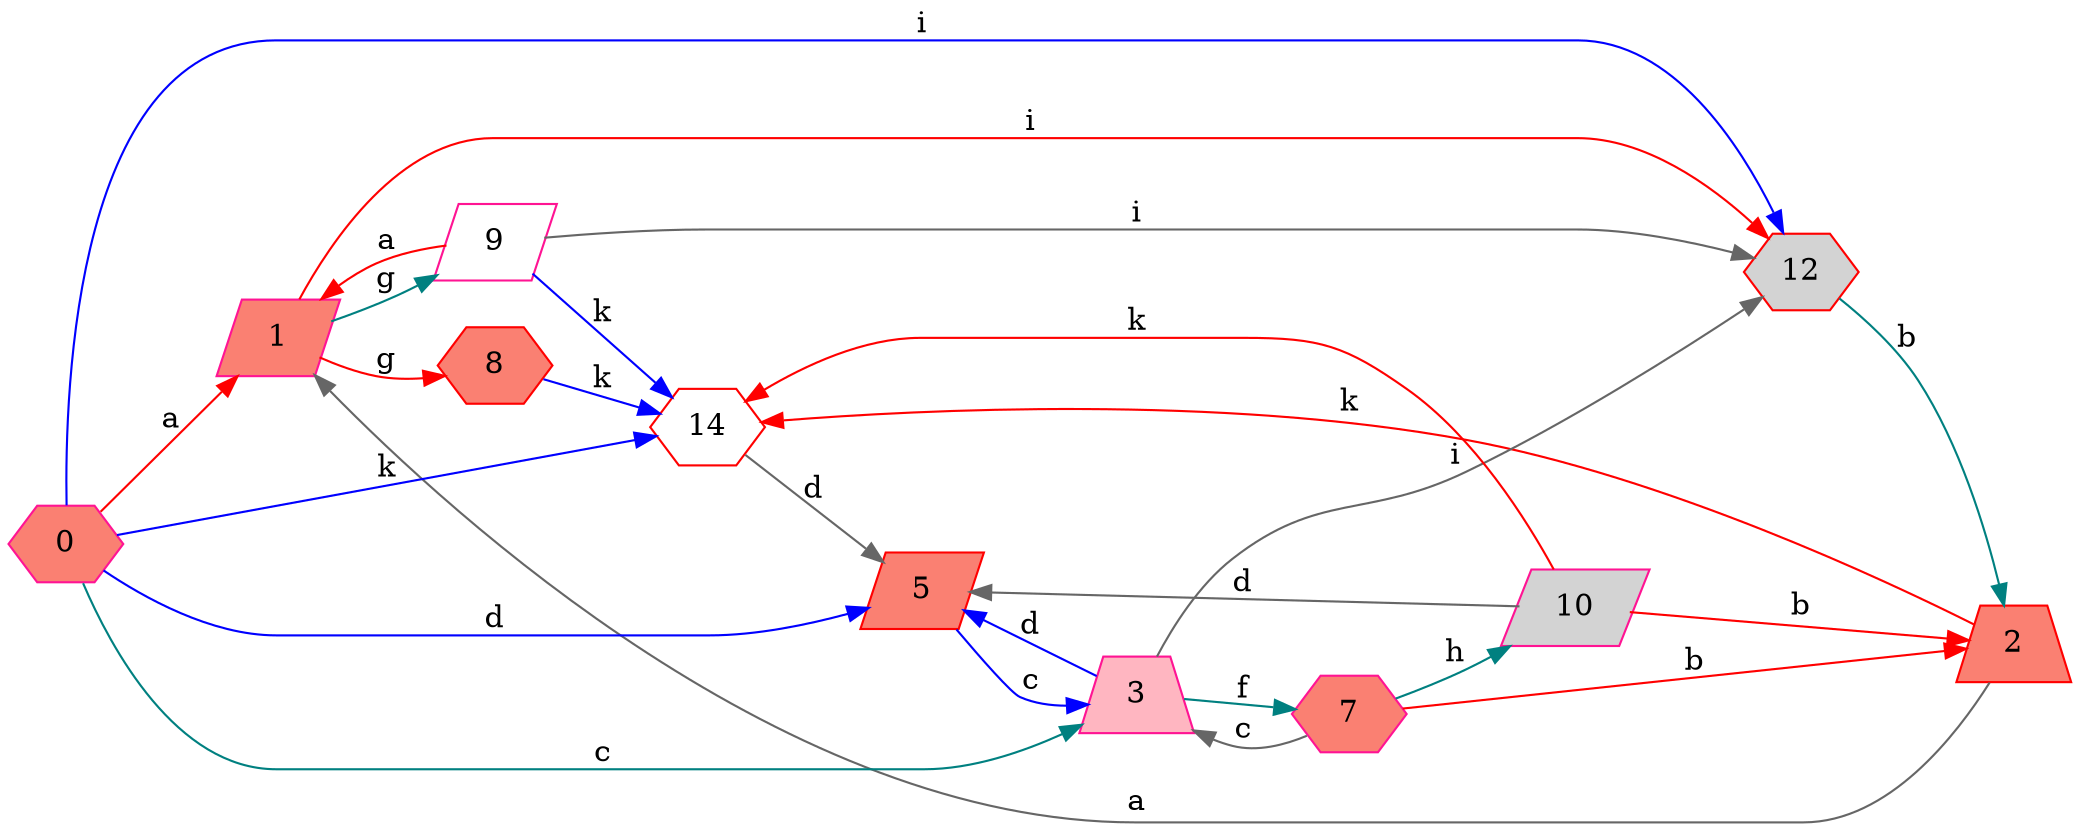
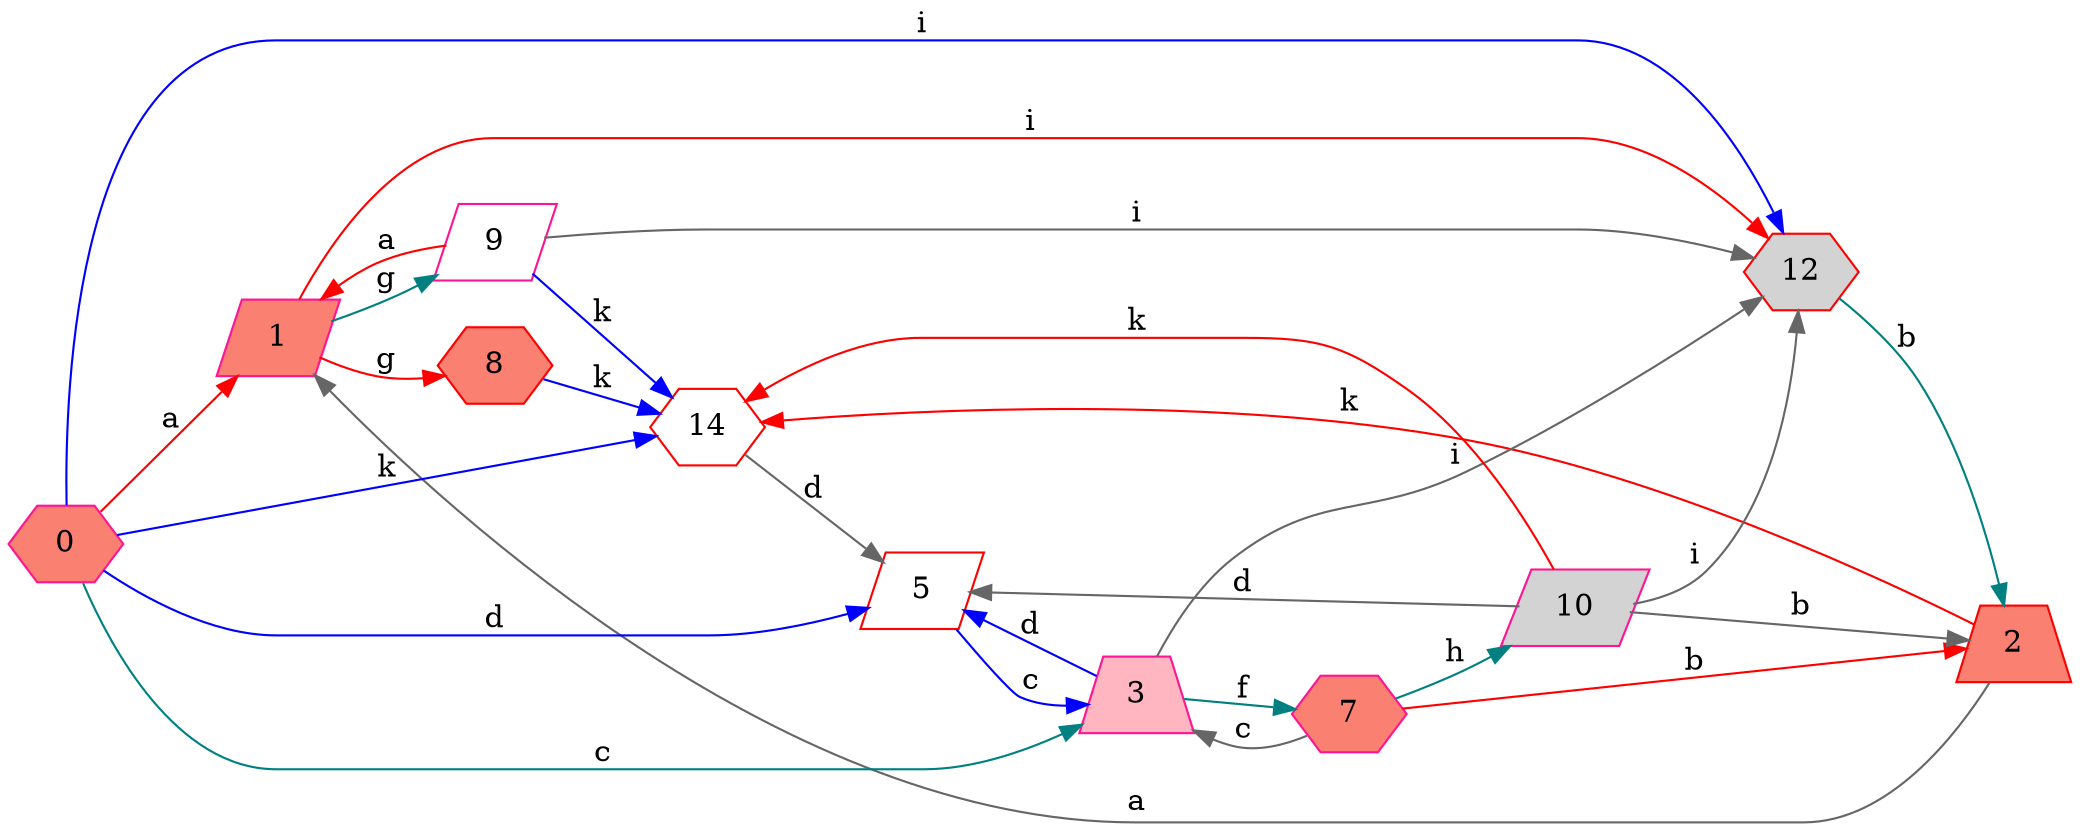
none -> (1756, 497)
(922, 591) -> (922, 591)
(1789, 625) -> (1789, 625)
